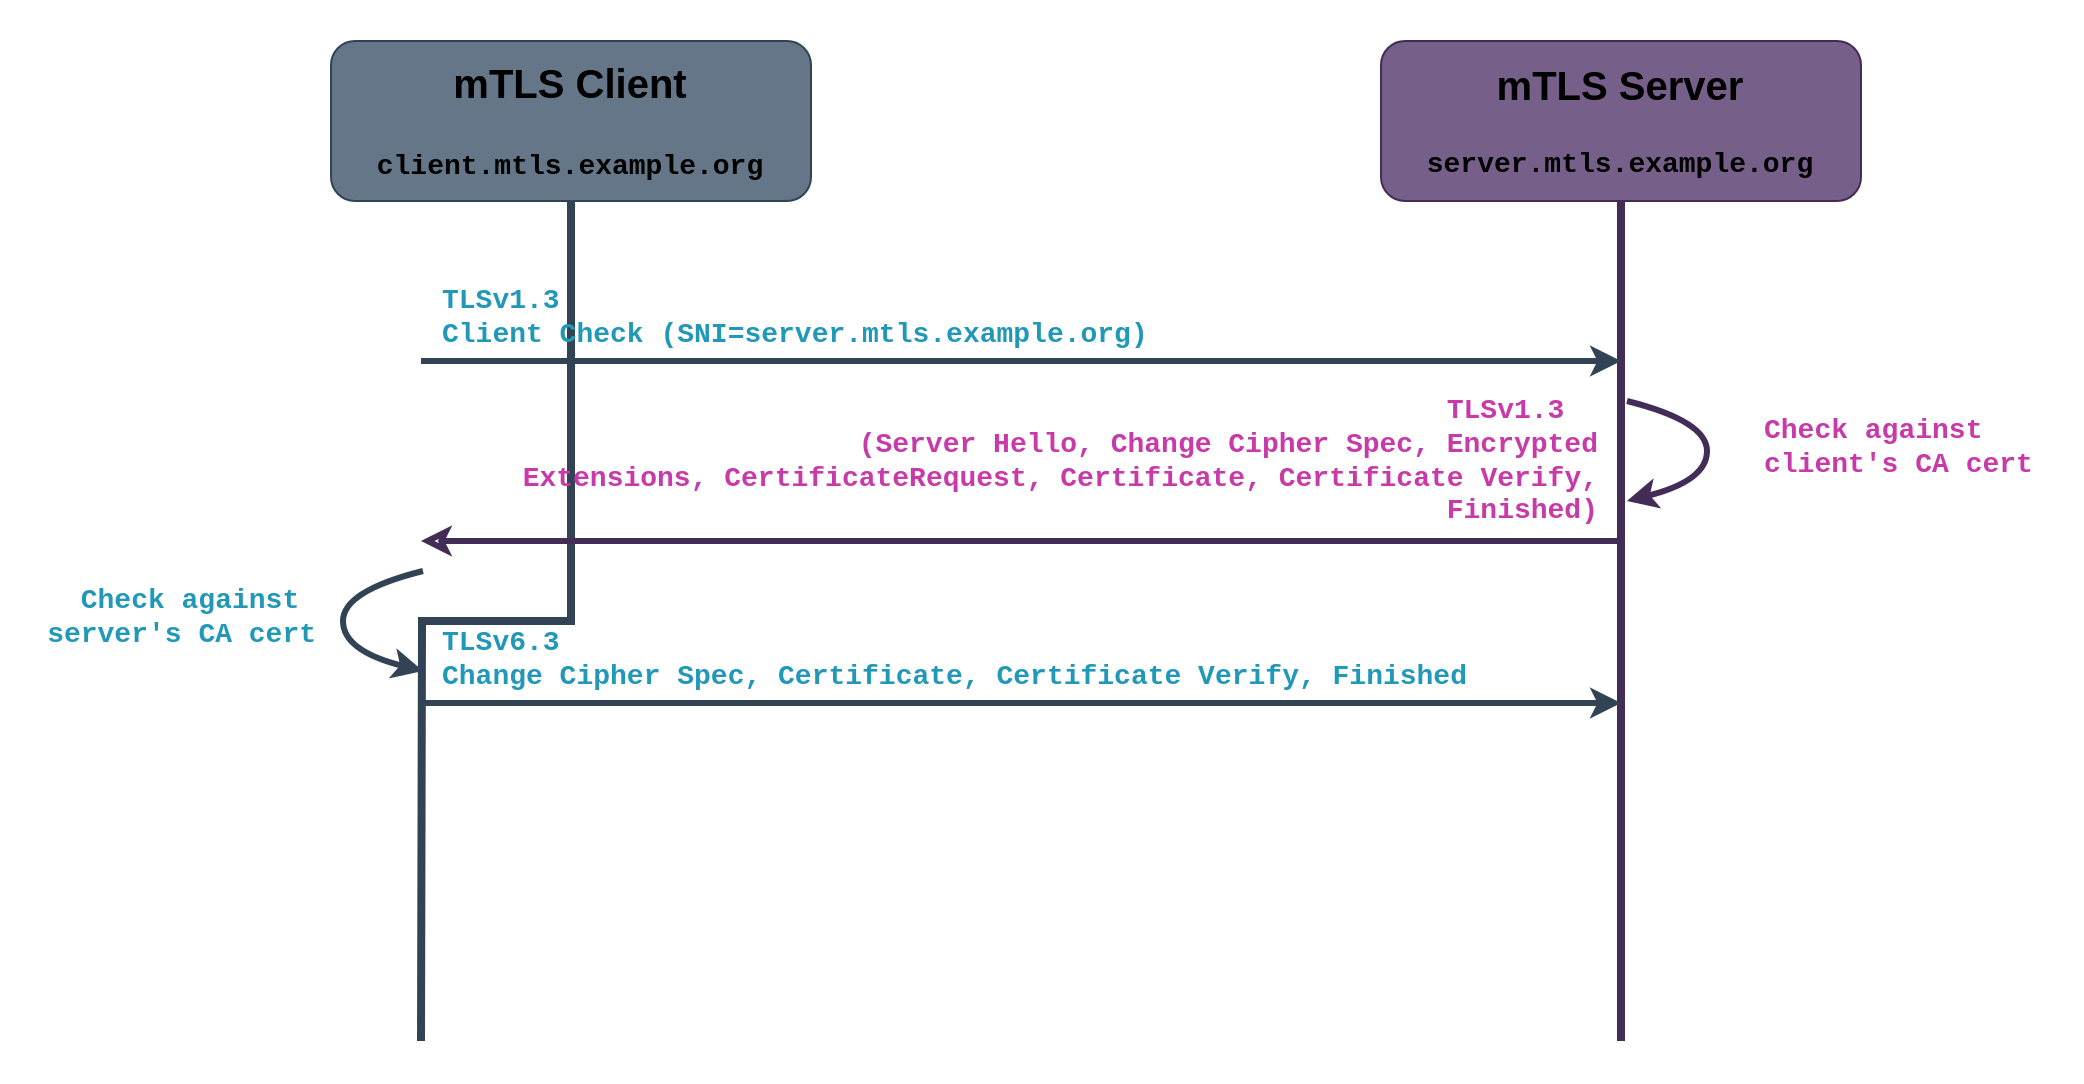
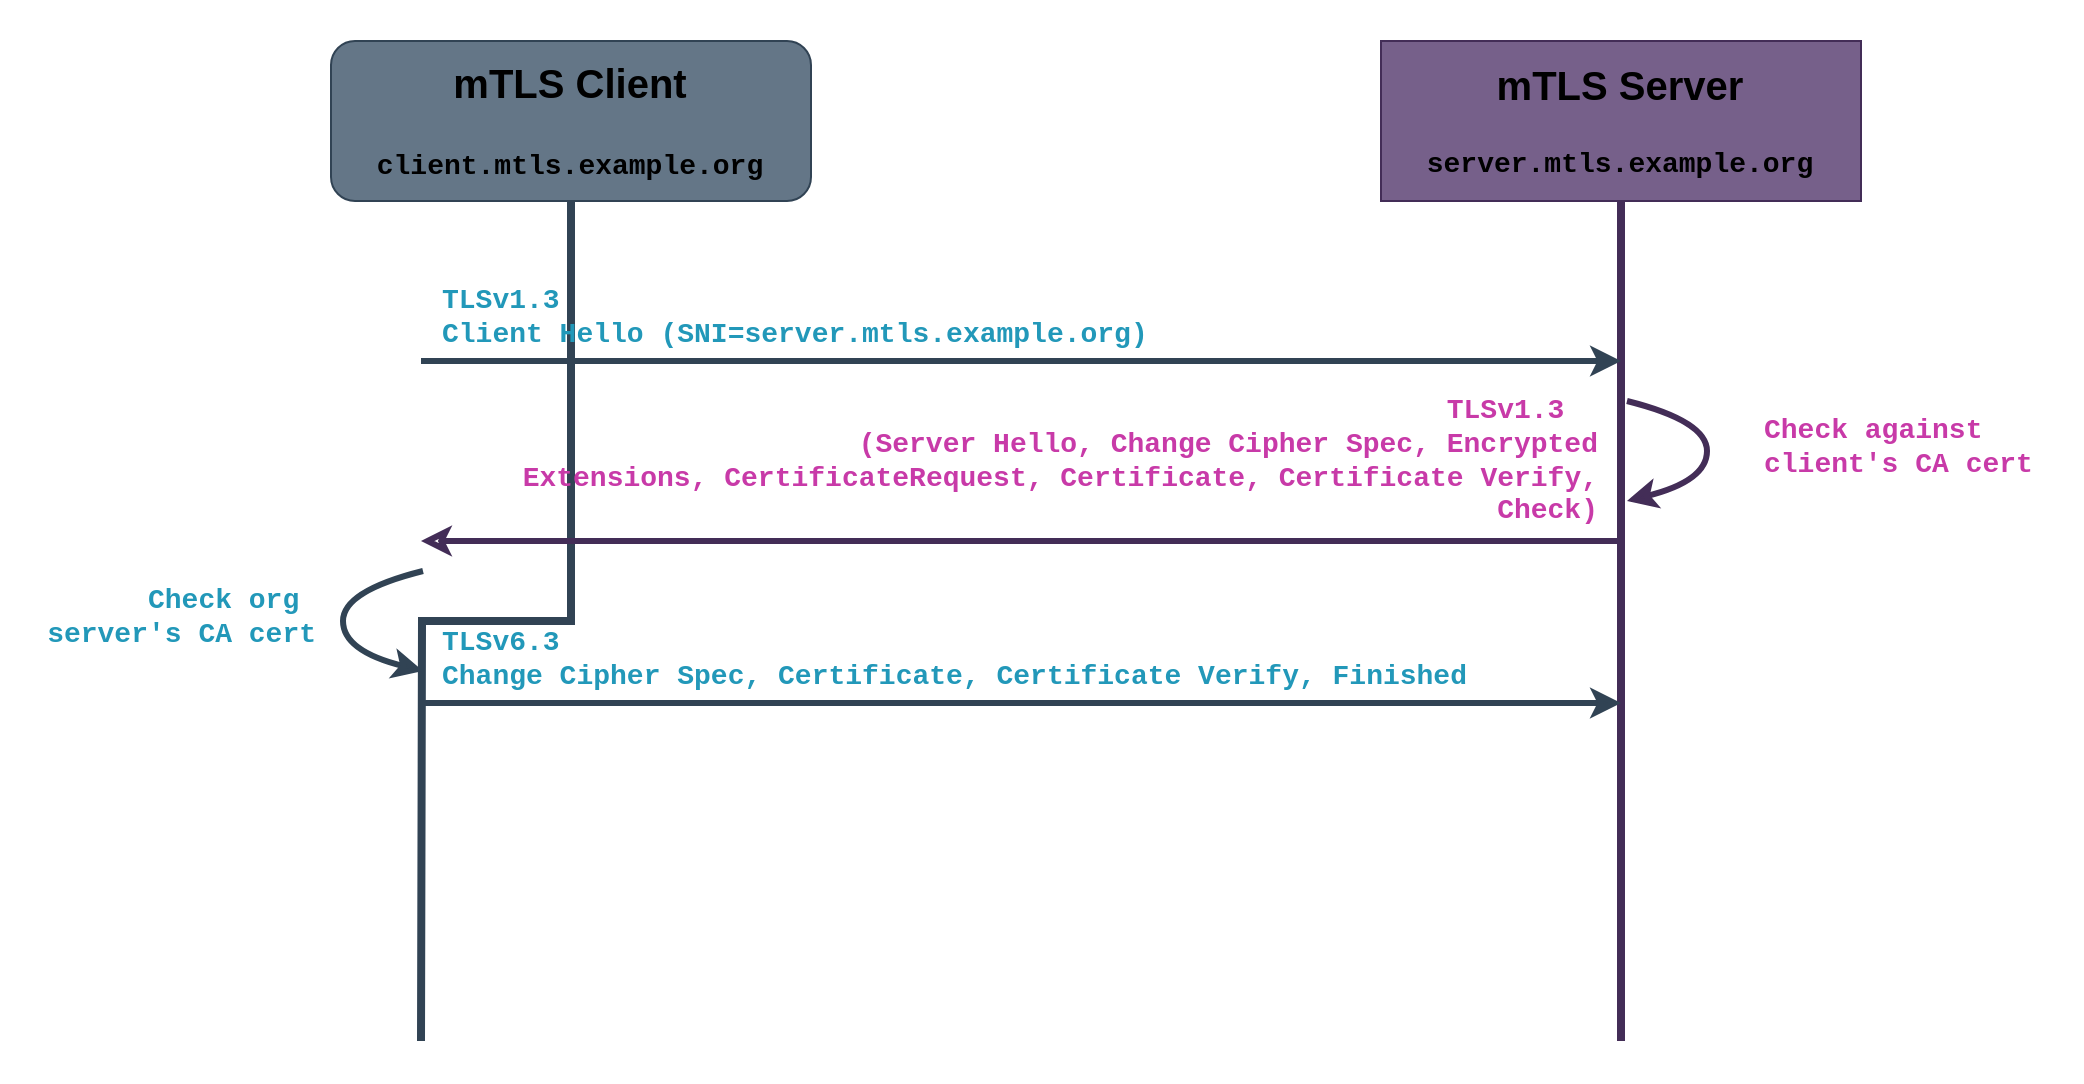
(1621, 121) -> (1621, 121)
(740, 319) -> (732, 319)
(1020, 445) -> (1020, 445)
(202, 619) -> (202, 619)
